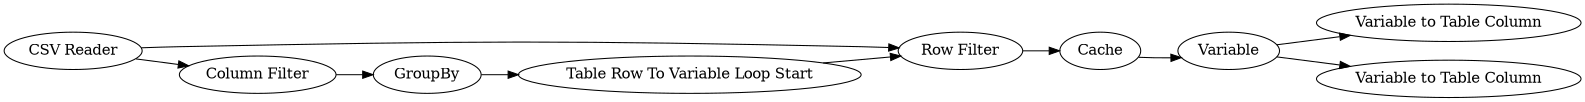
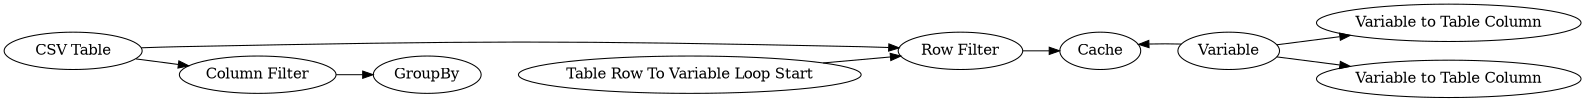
(73, 51) -> (73, 51)
(1155, 58) -> (1165, 44)
(495, 75) -> none
